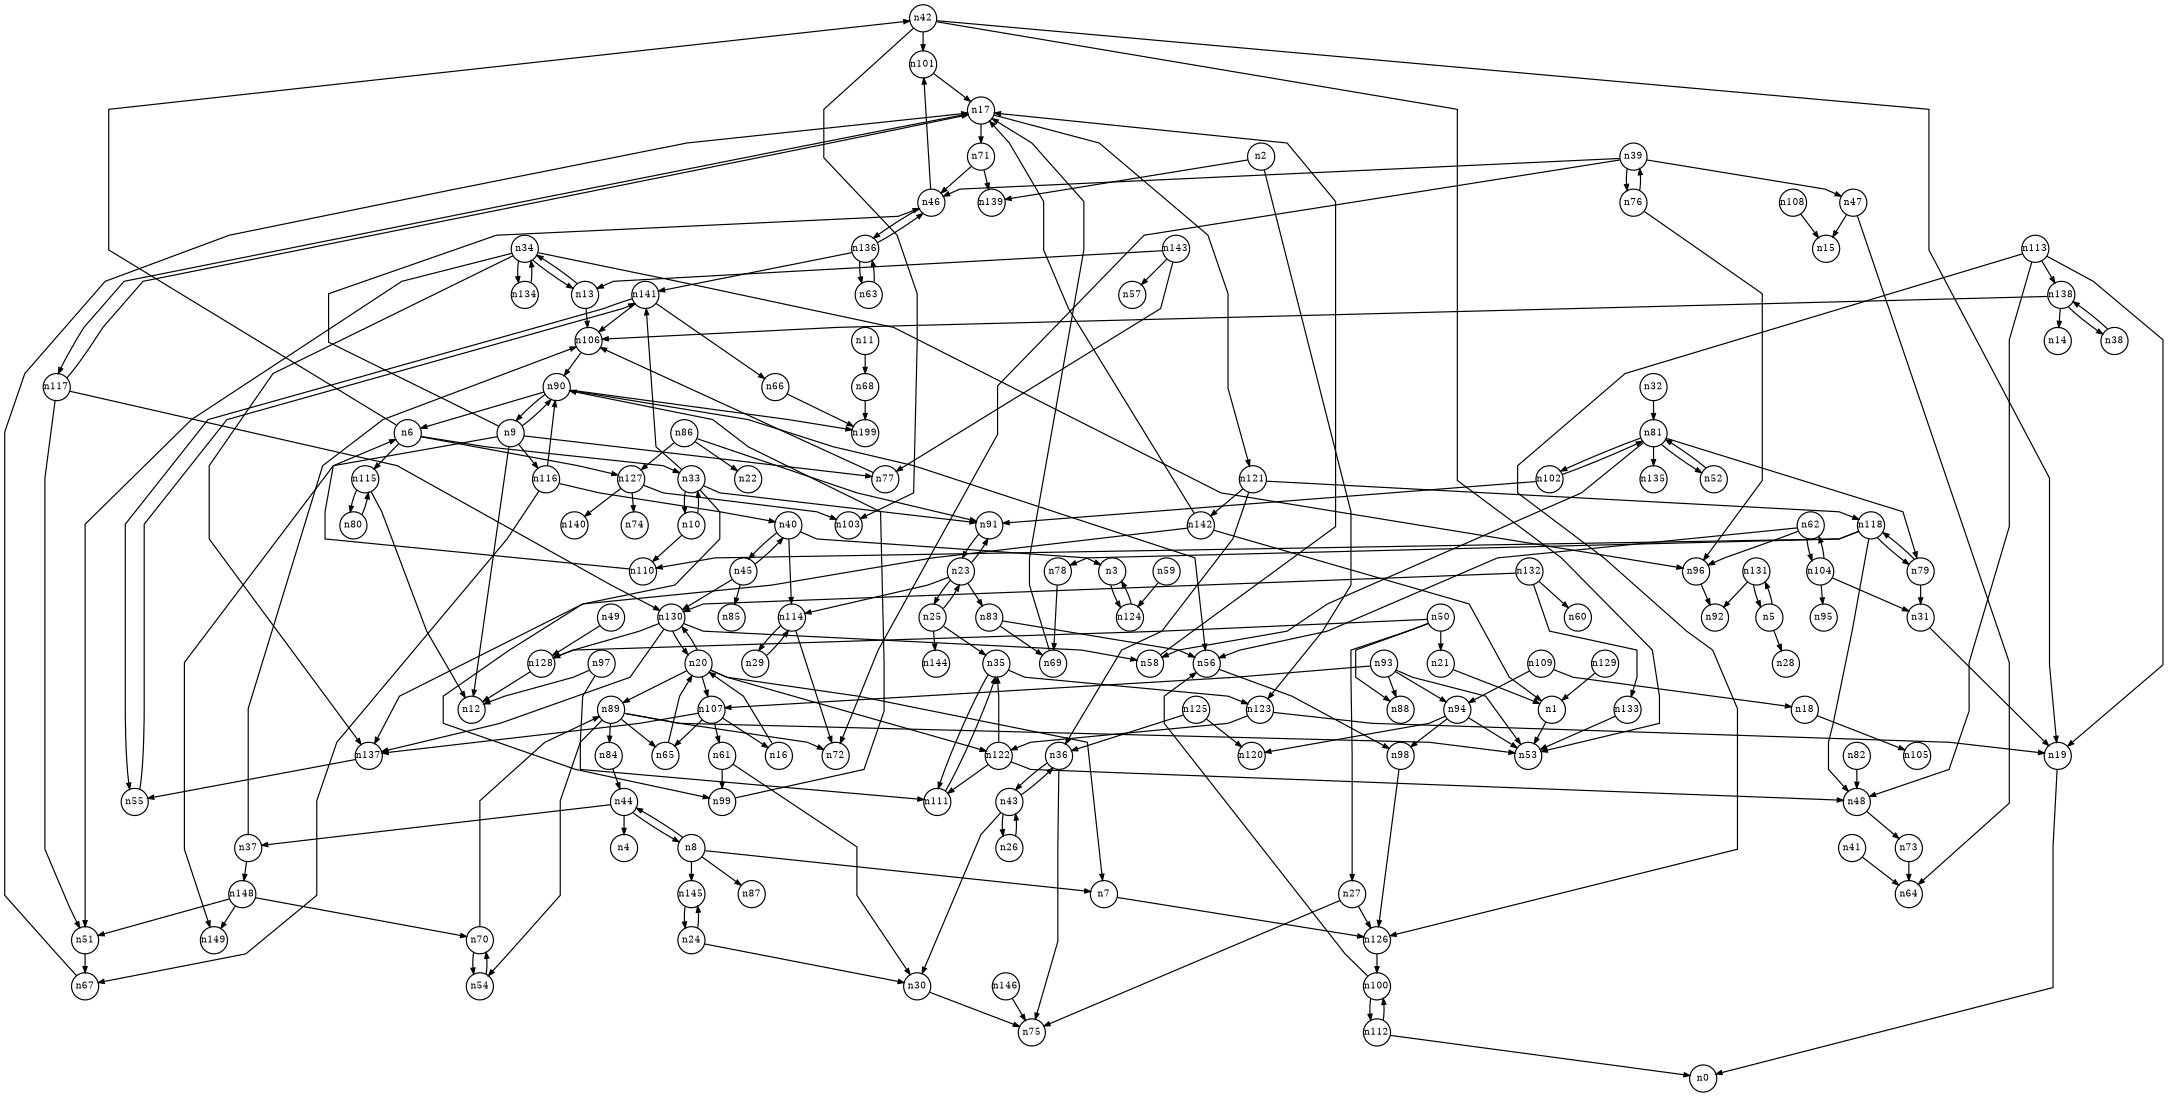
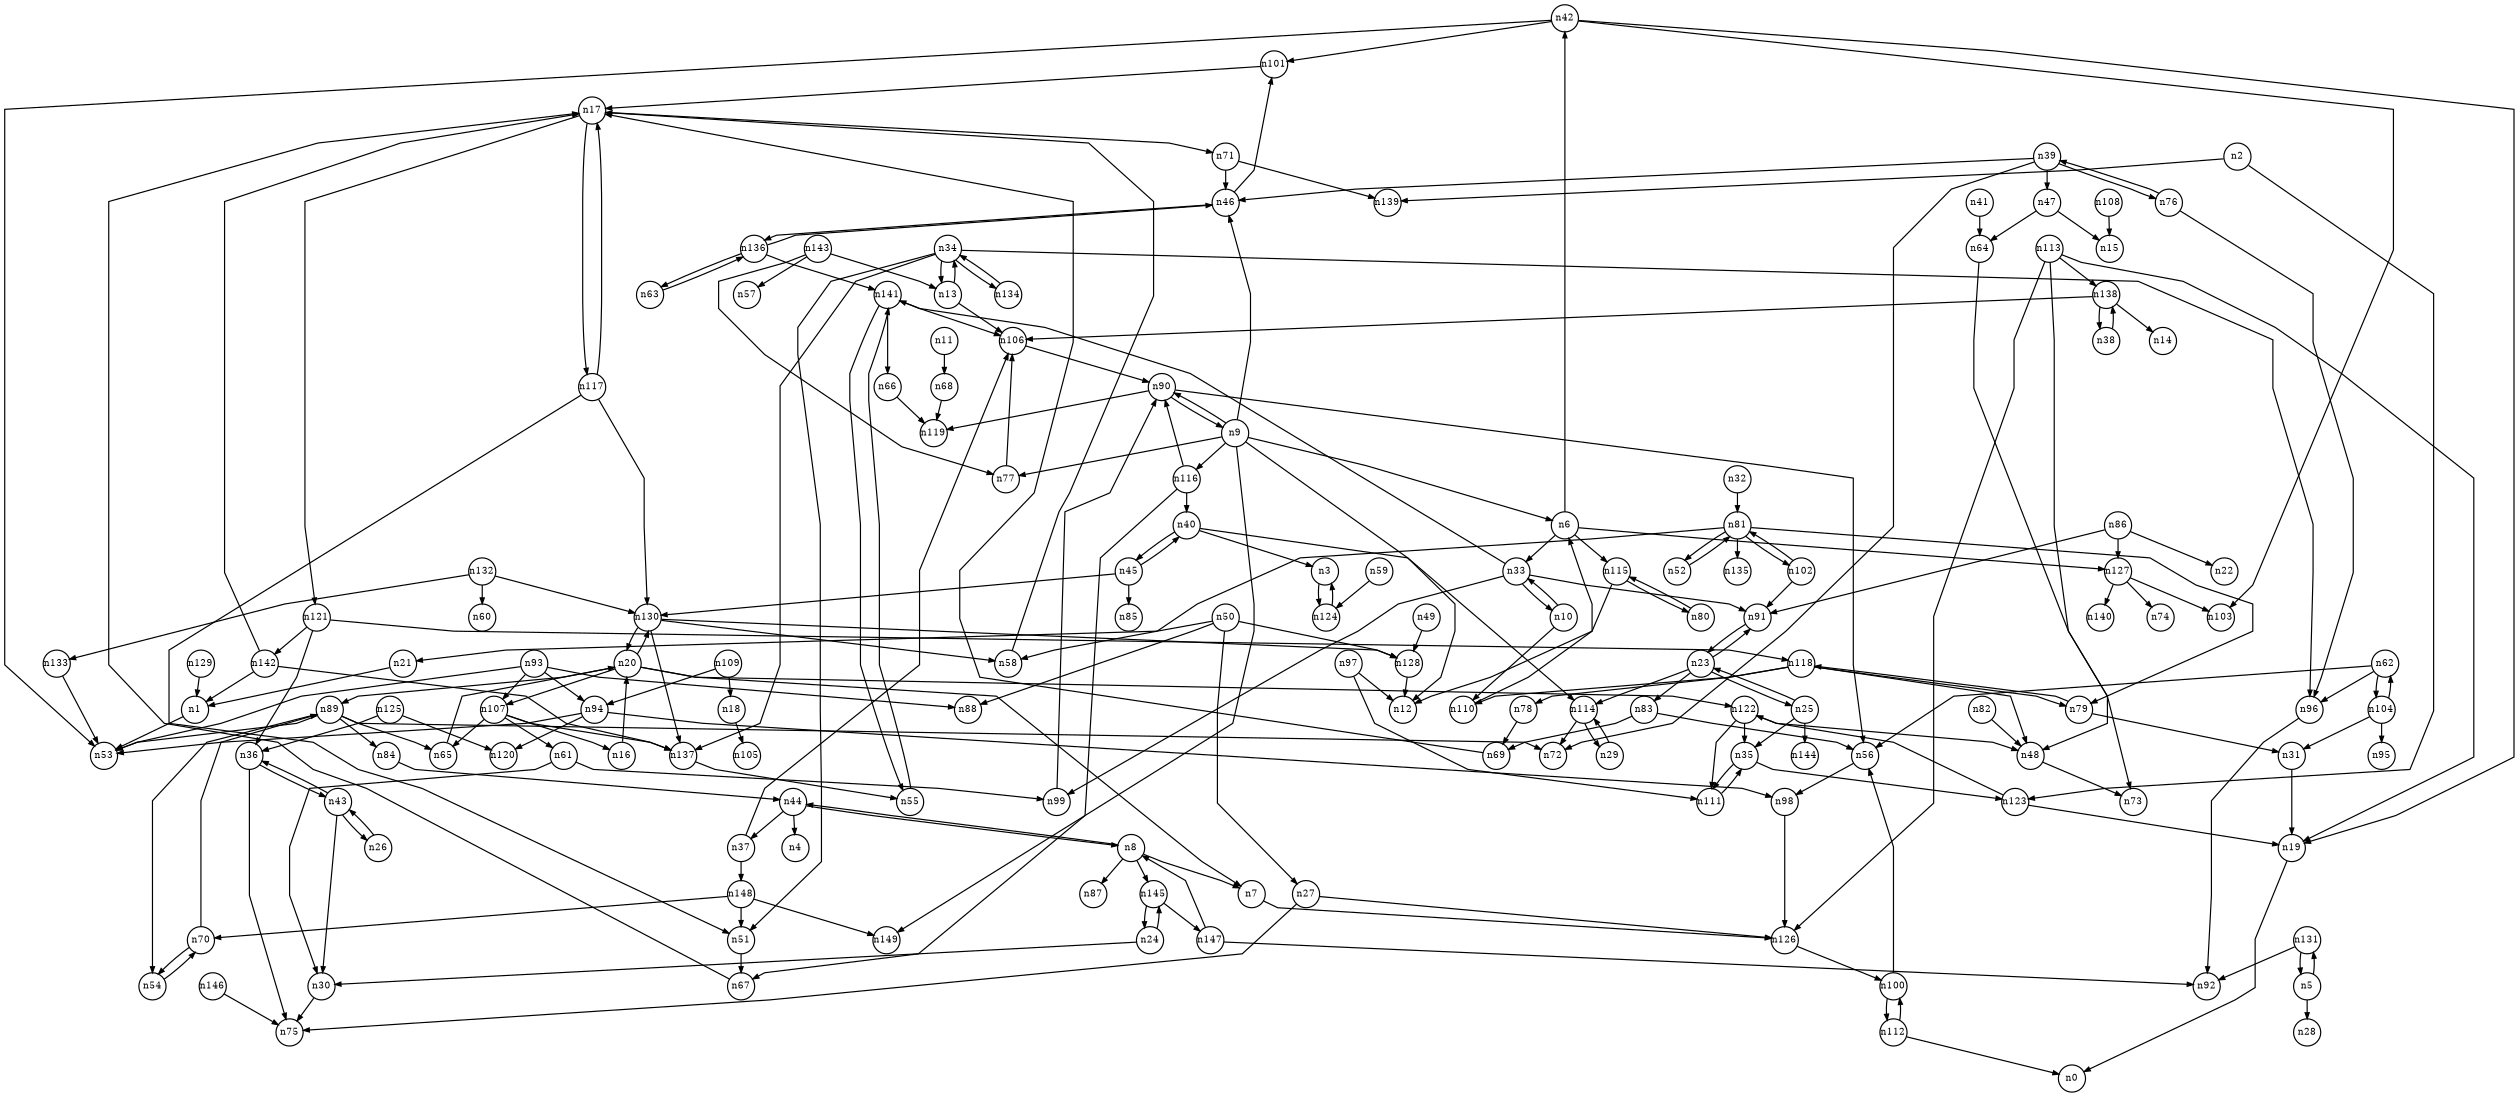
(485, 409) -> (1398, 475)
(865, 433) -> (934, 433)
(1909, 868) -> (2028, 528)
none -> (1210, 940)
